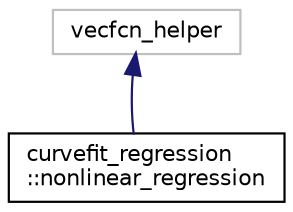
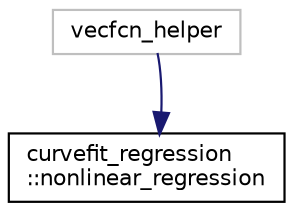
(132, 105) -> (161, 82)
